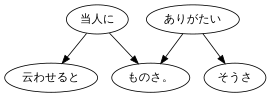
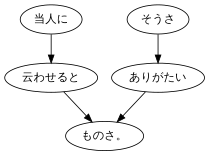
(121, 45) -> (75, 104)
(211, 45) -> (158, 45)
